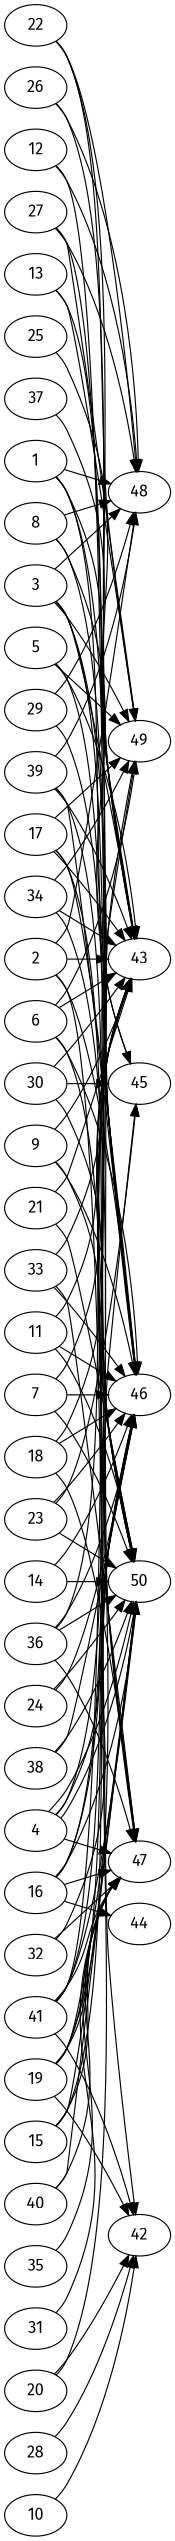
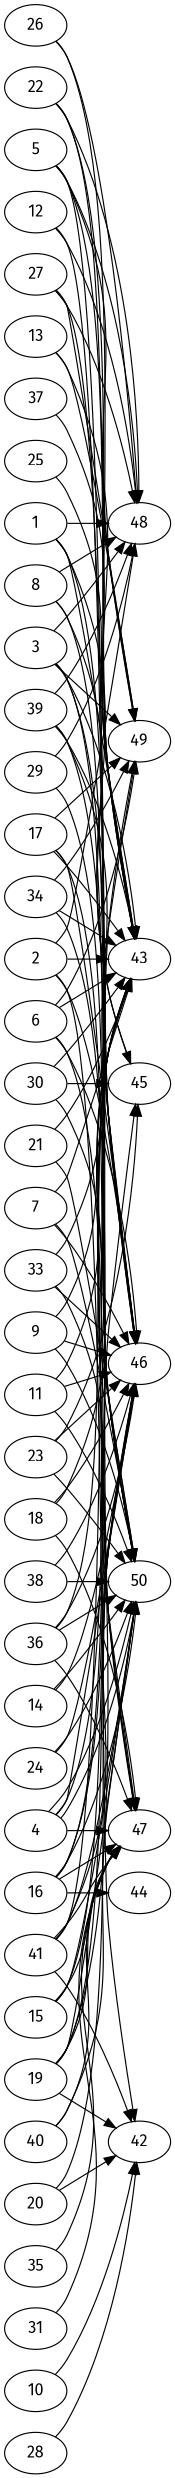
none -> (116, 323)
(36, 1955) -> none
